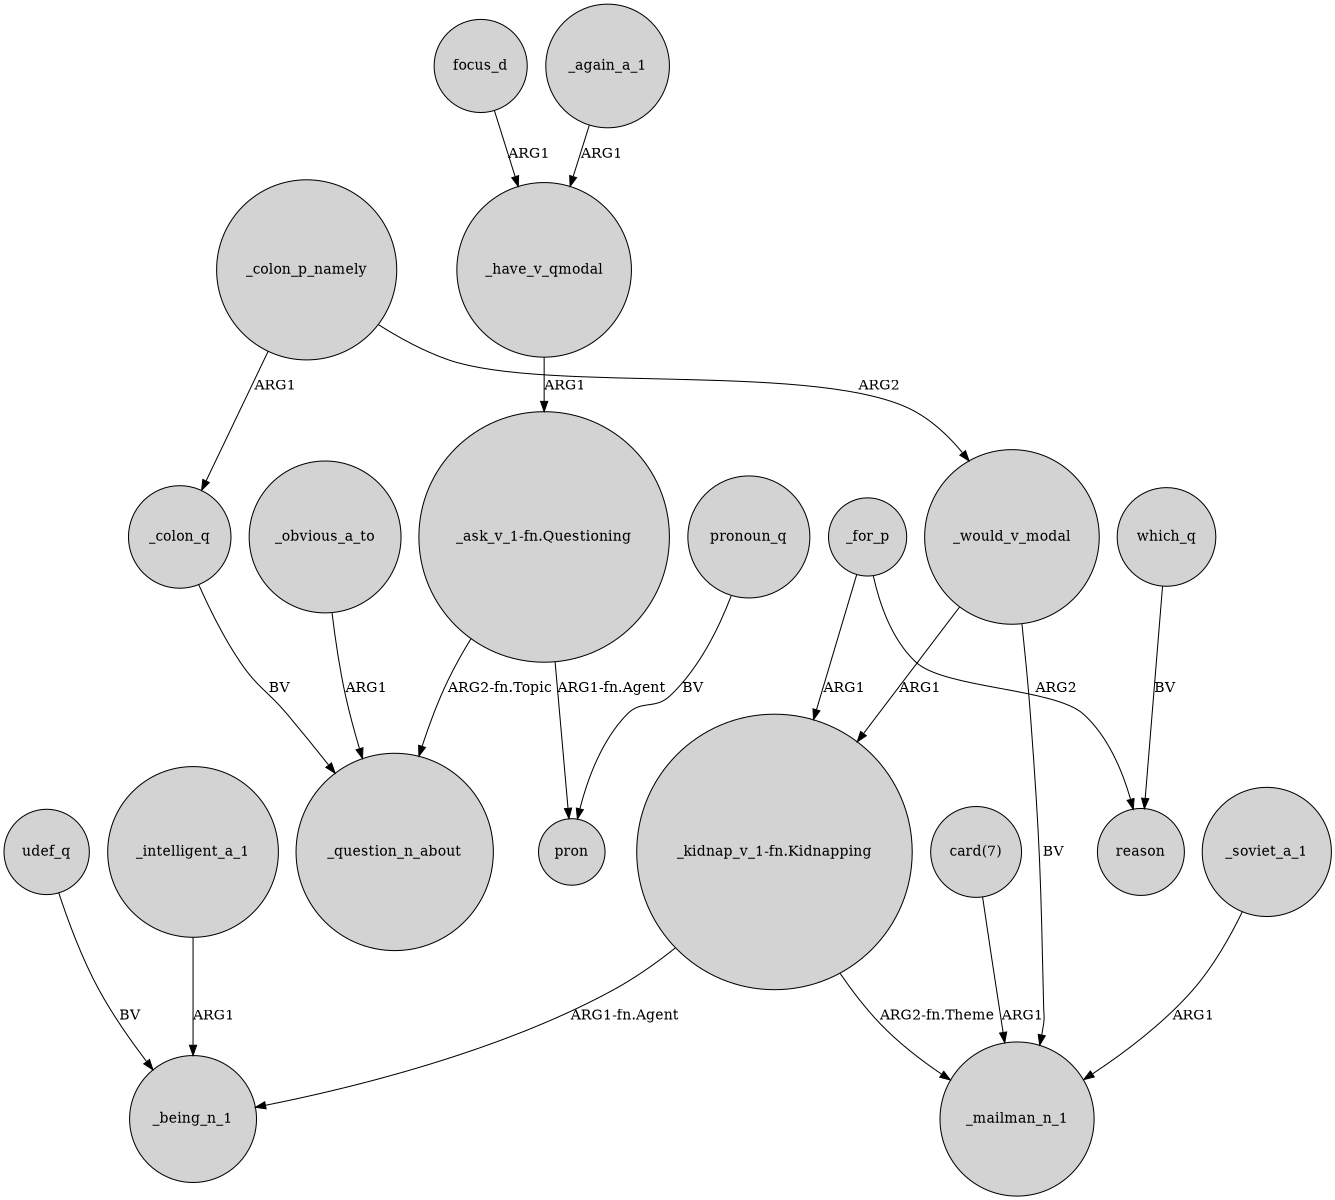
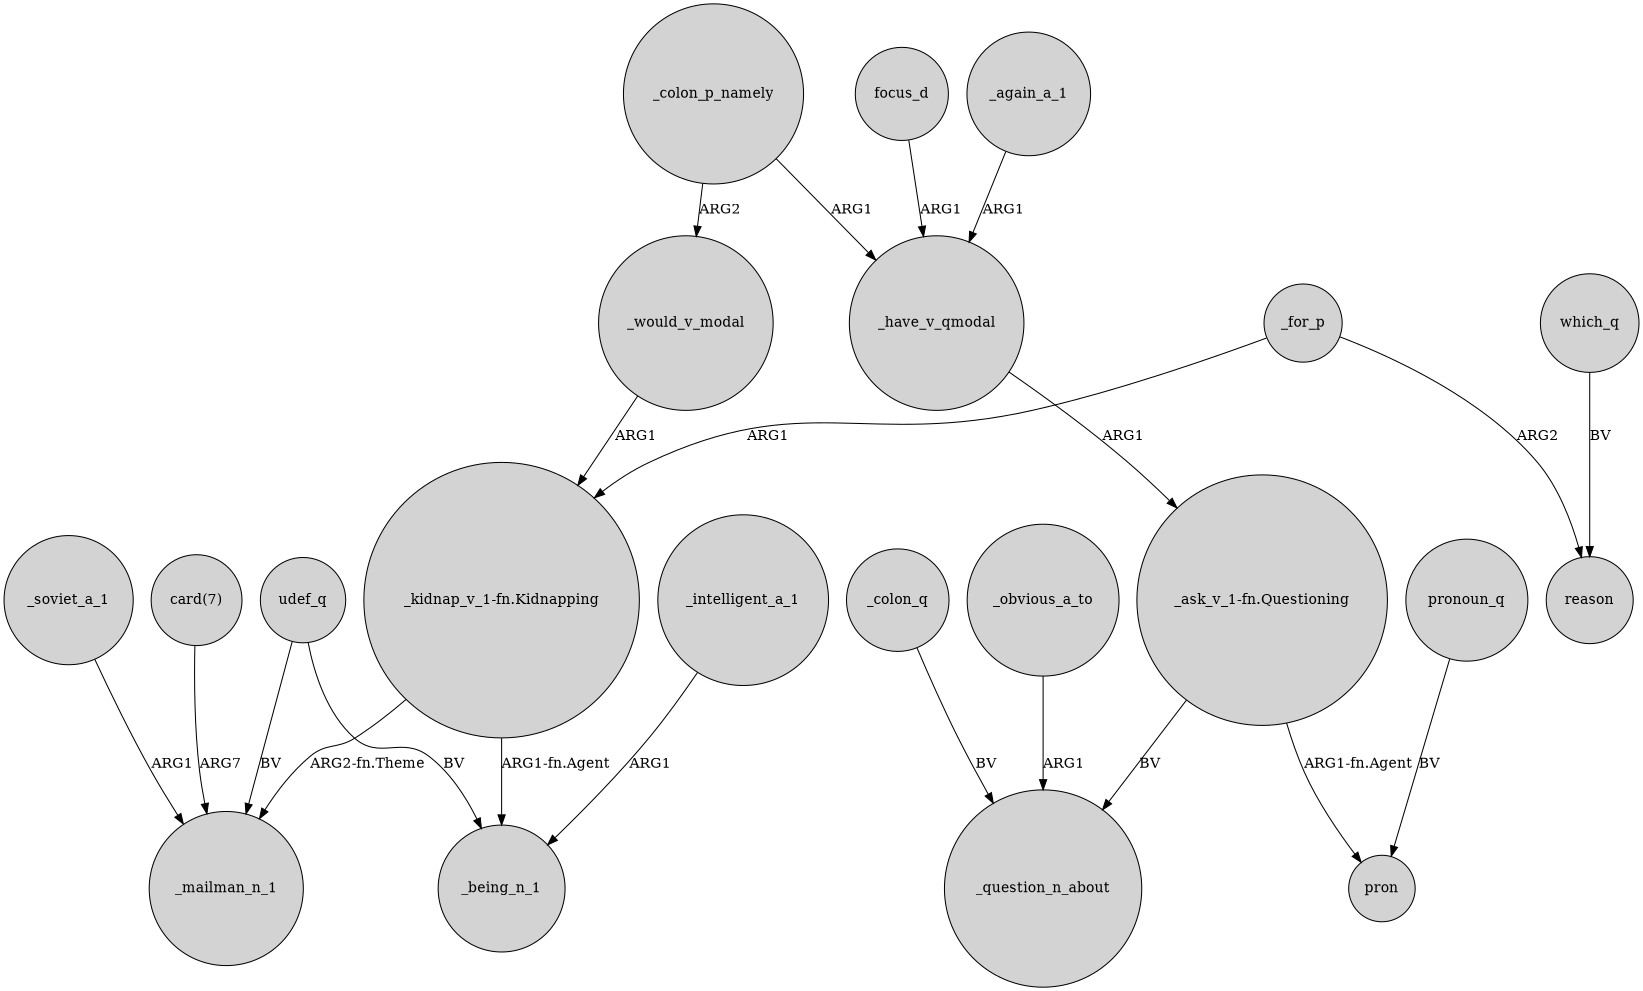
(237, 416) -> (822, 206)
(500, 688) -> (1150, 764)
(1038, 829) -> (270, 723)
(1023, 1016) -> (221, 764)
